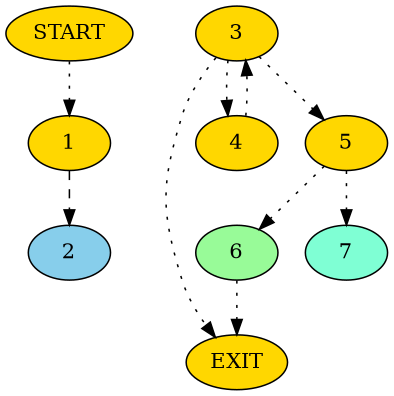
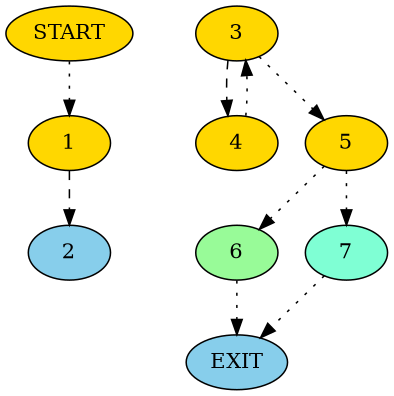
(227, 80) -> (227, 80)
(166, 190) -> (298, 301)
(237, 362) -> (237, 362)
